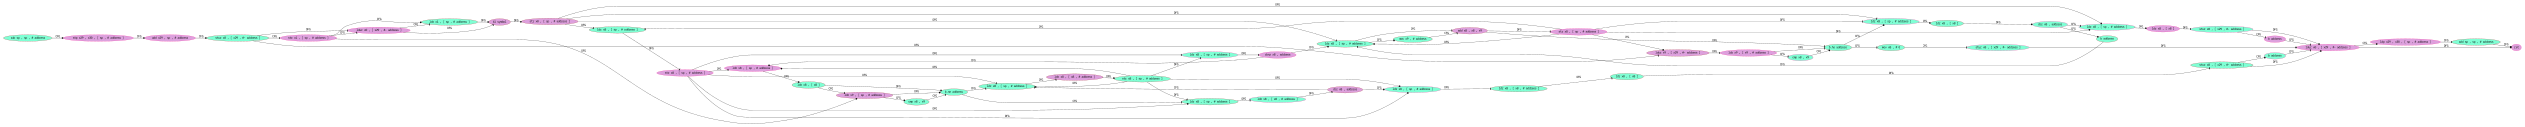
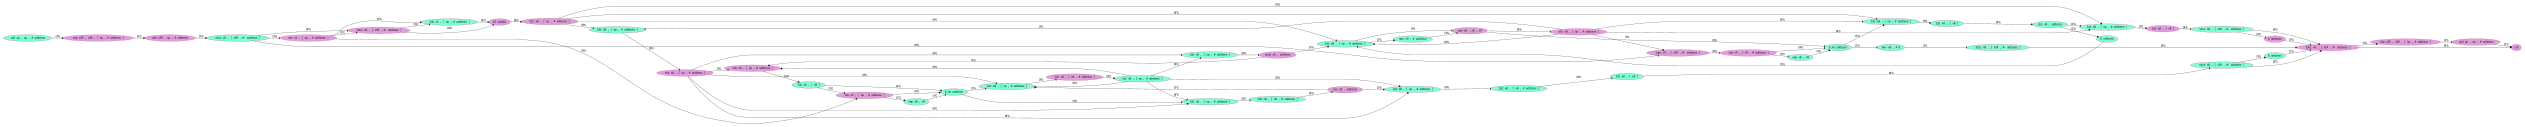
(2476, 42) -> (2476, 42)
